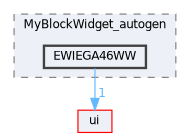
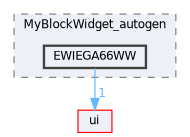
(95, 57) -> (95, 57)
